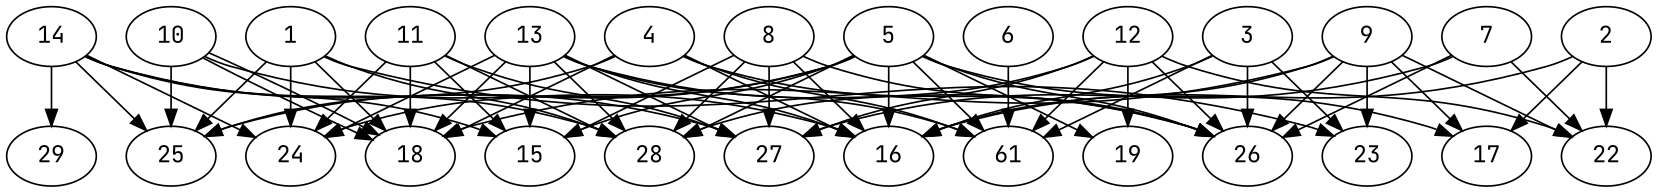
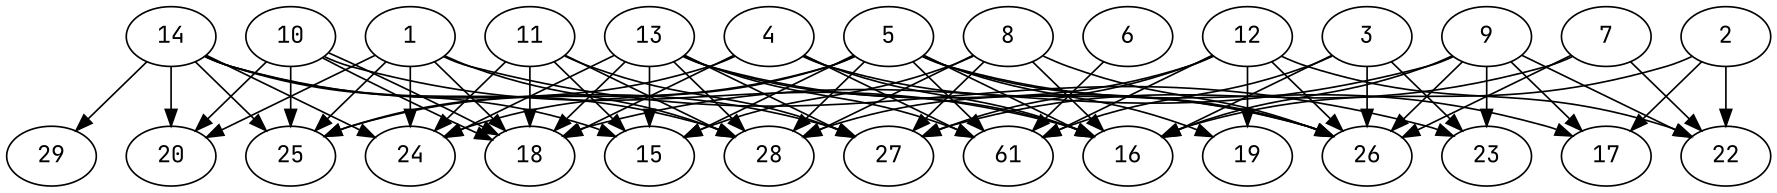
none -> (171, 156)
